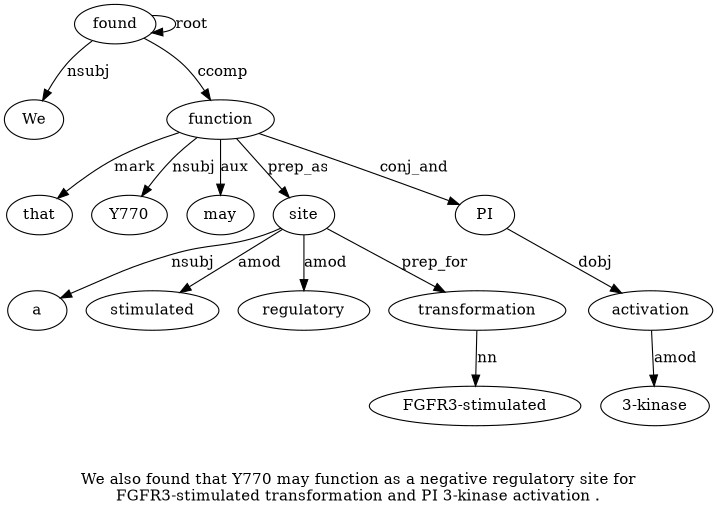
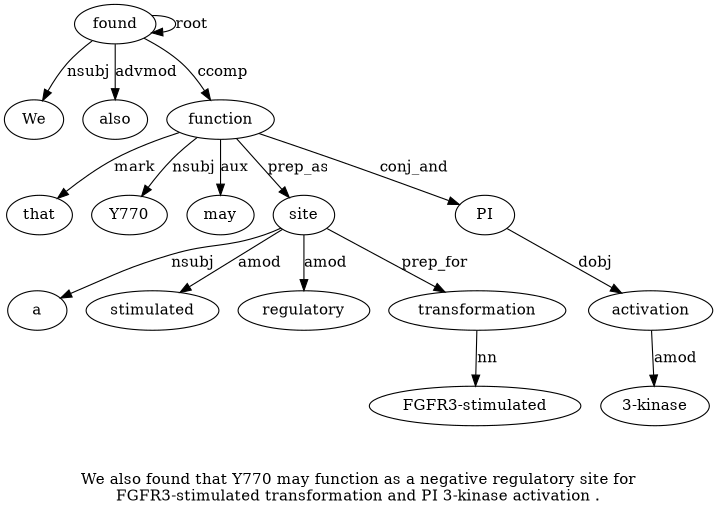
none -> (115, 120)
